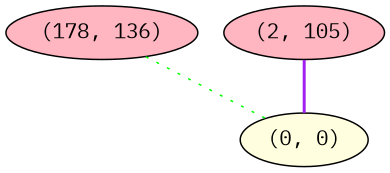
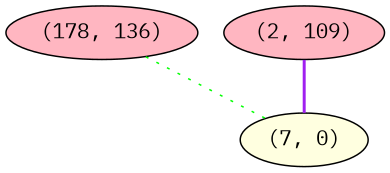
(304, 33) -> (304, 33)
(304, 140) -> (304, 140)
